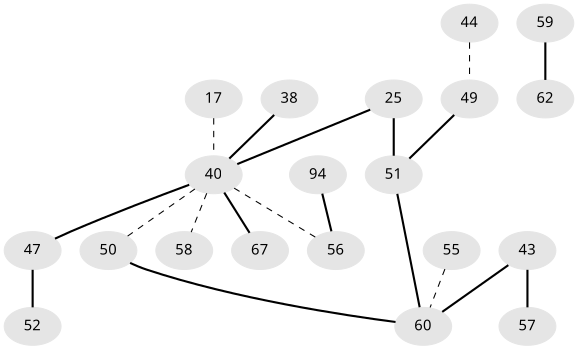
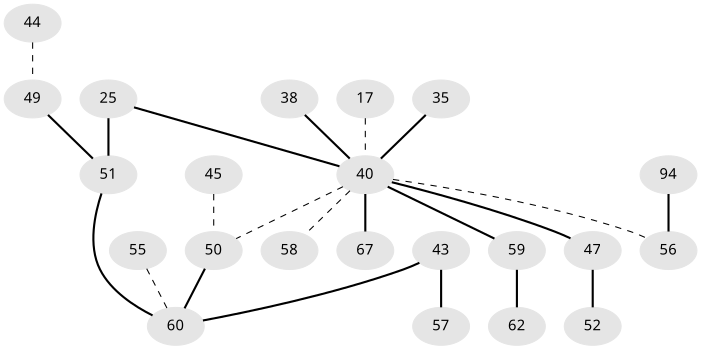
none -> (441, 99)
none -> (214, 175)
none -> (441, 213)
